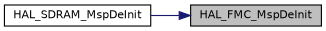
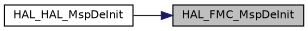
(78, 16) -> (69, 16)
